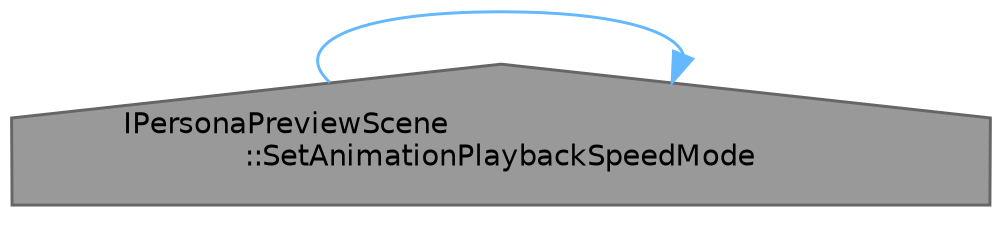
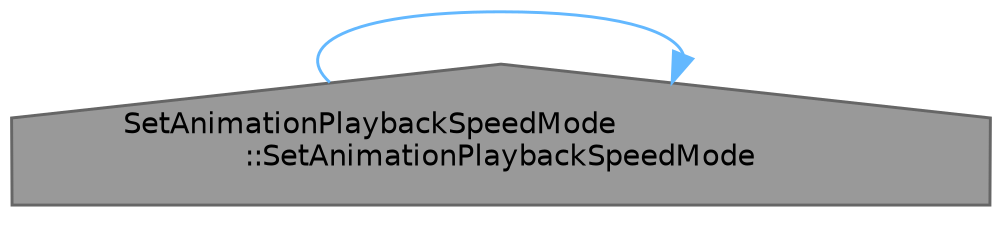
(501, 142) -> (501, 142)
